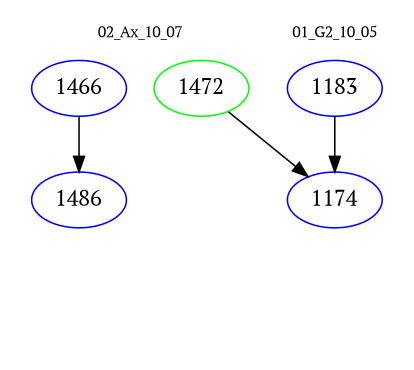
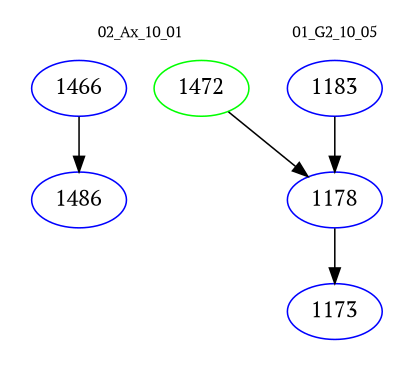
(140, 33) -> (140, 33)
(335, 200) -> (335, 200)
none -> (335, 312)
